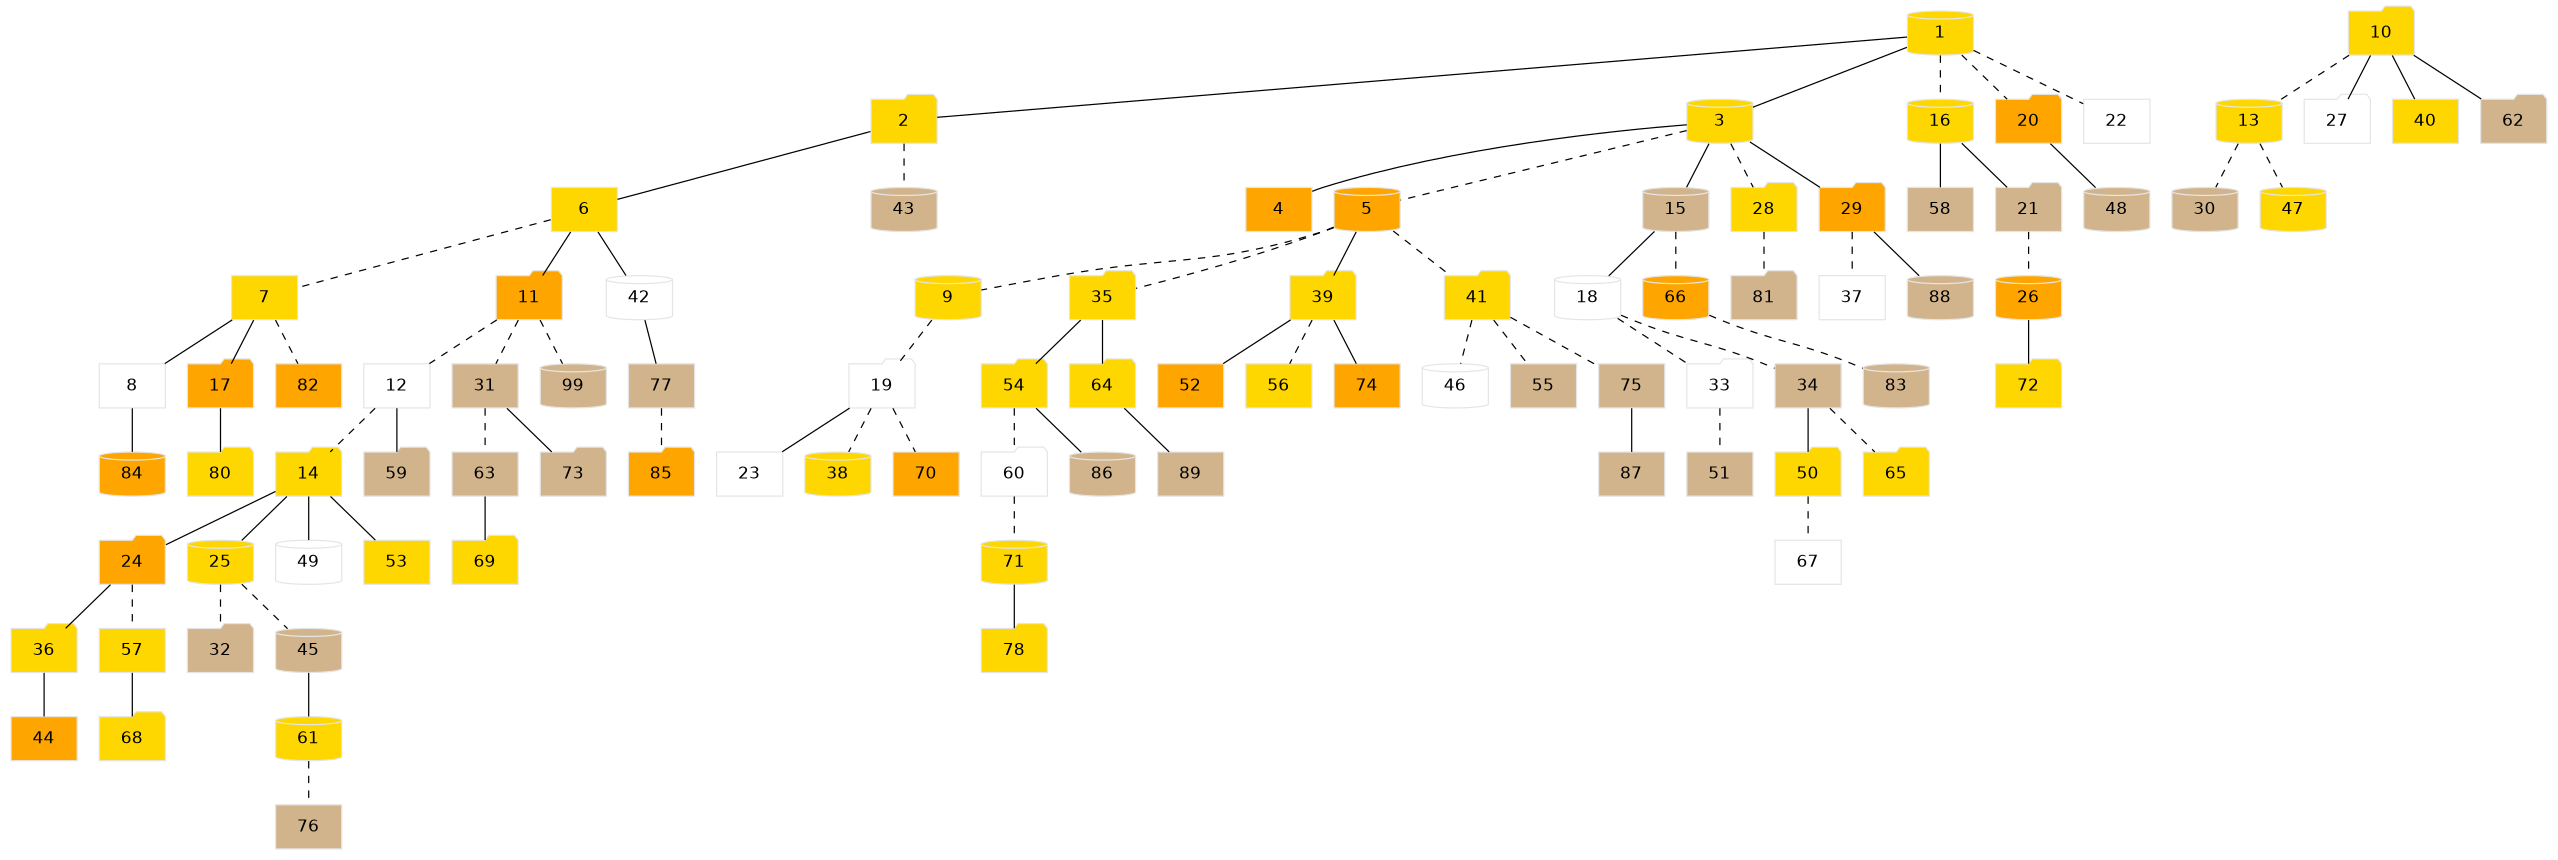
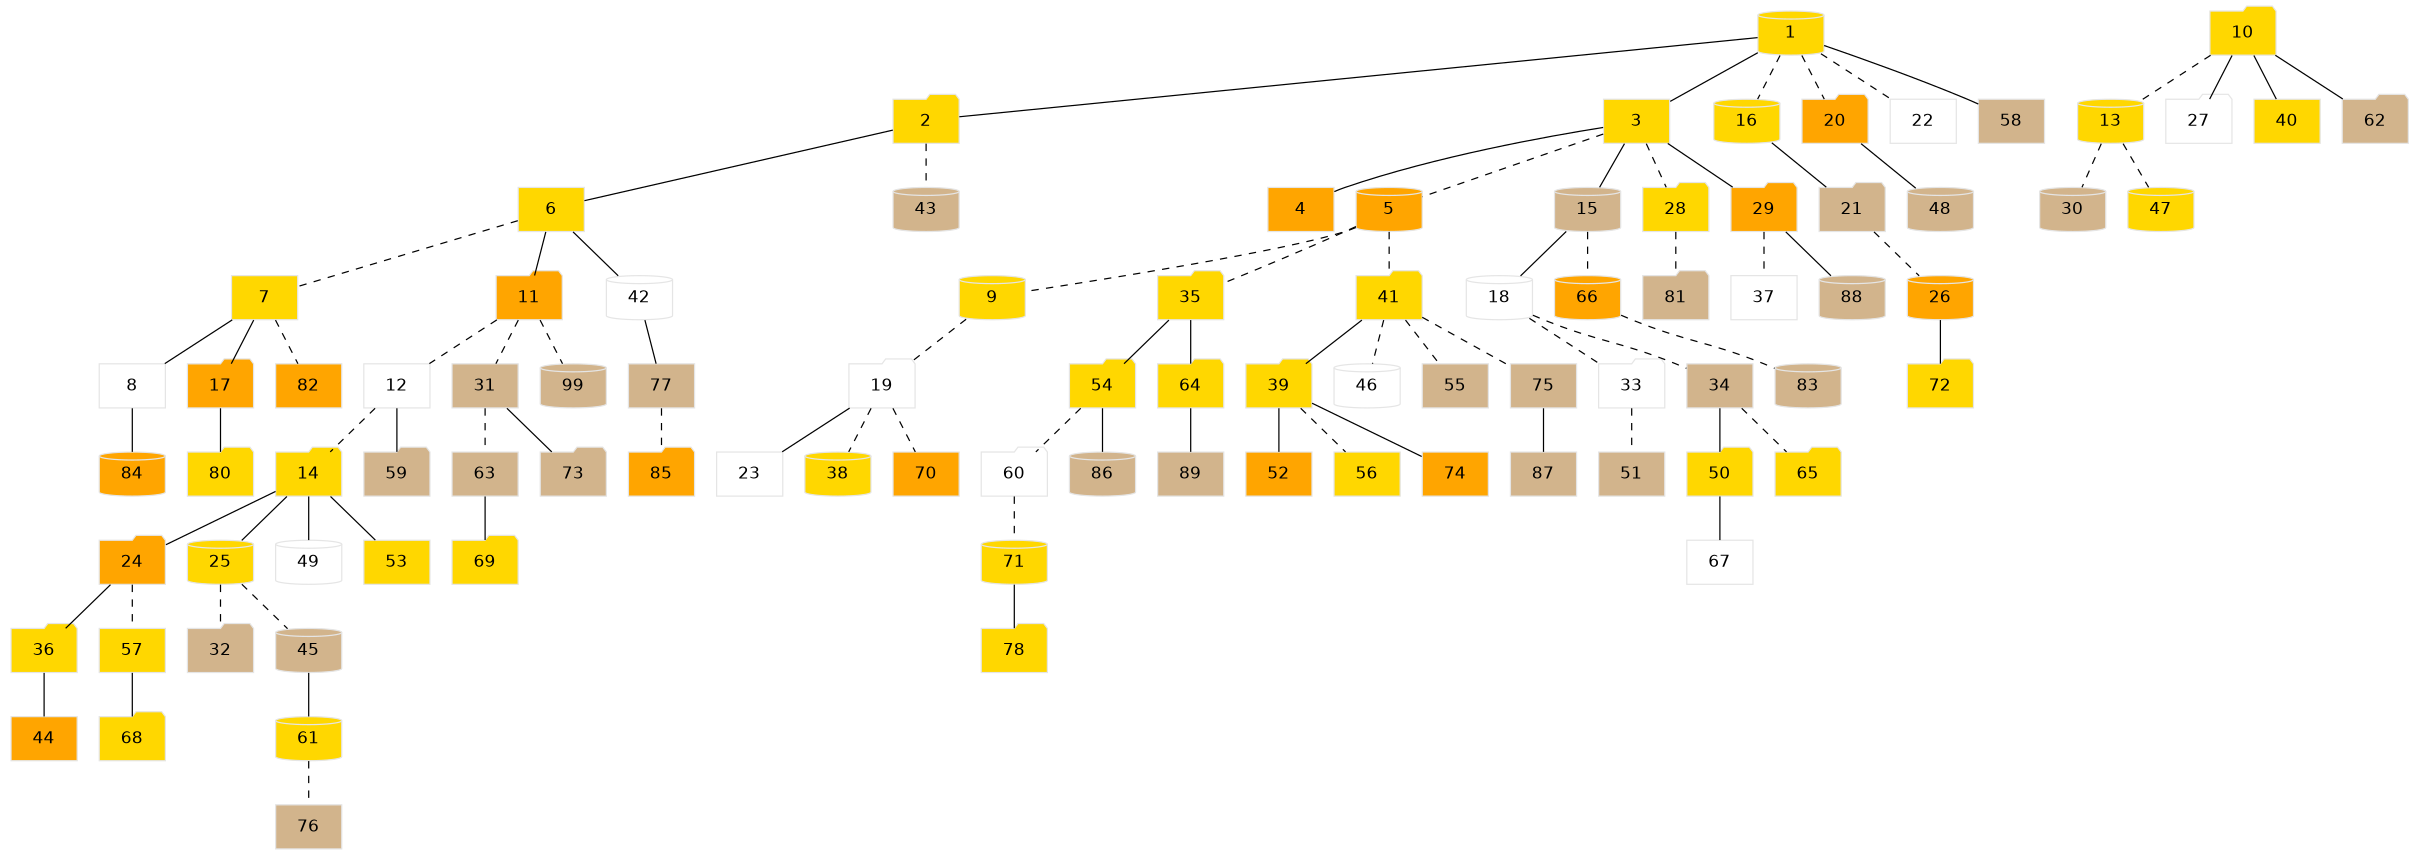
(1720, 121) -> (1637, 121)
(1940, 165) -> (1902, 73)
(1345, 254) -> (1334, 342)
(1808, 518) -> (1720, 518)
